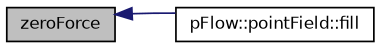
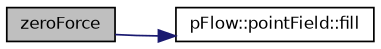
(154, 13) -> (137, 35)
